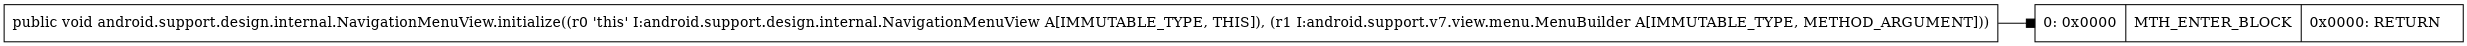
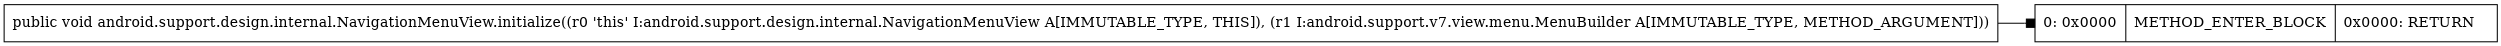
(2214, 23) -> (2231, 23)
